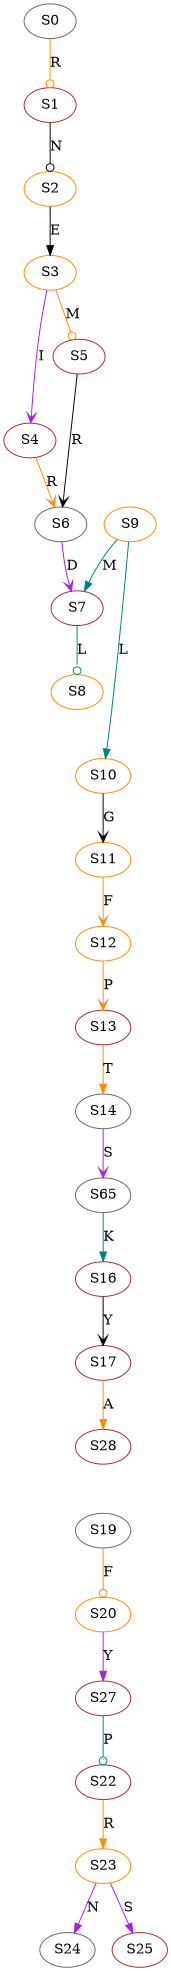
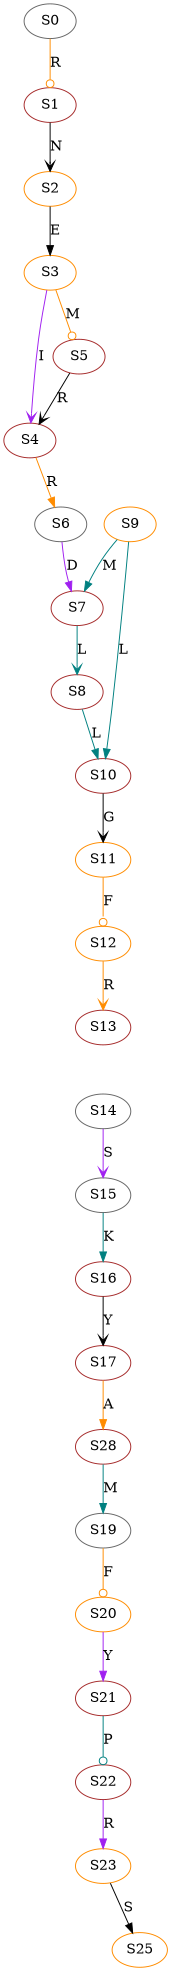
(50, 143) -> (50, 143)
(70, 436) -> (57, 394)
(44, 478) -> (44, 478)
(64, 562) -> (64, 562)
(77, 645) -> (77, 645)
(77, 692) -> (77, 692)
none -> (89, 729)
(103, 776) -> (103, 776)
(103, 897) -> (103, 897)
(108, 986) -> (108, 986)
(103, 1065) -> none
(103, 1195) -> (103, 1195)
none -> (103, 1484)
(103, 1698) -> (103, 1698)
(103, 1819) -> (103, 1819)
(119, 1904) -> (119, 1904)
(67, 1950) -> none
(140, 1950) -> (140, 1950)
